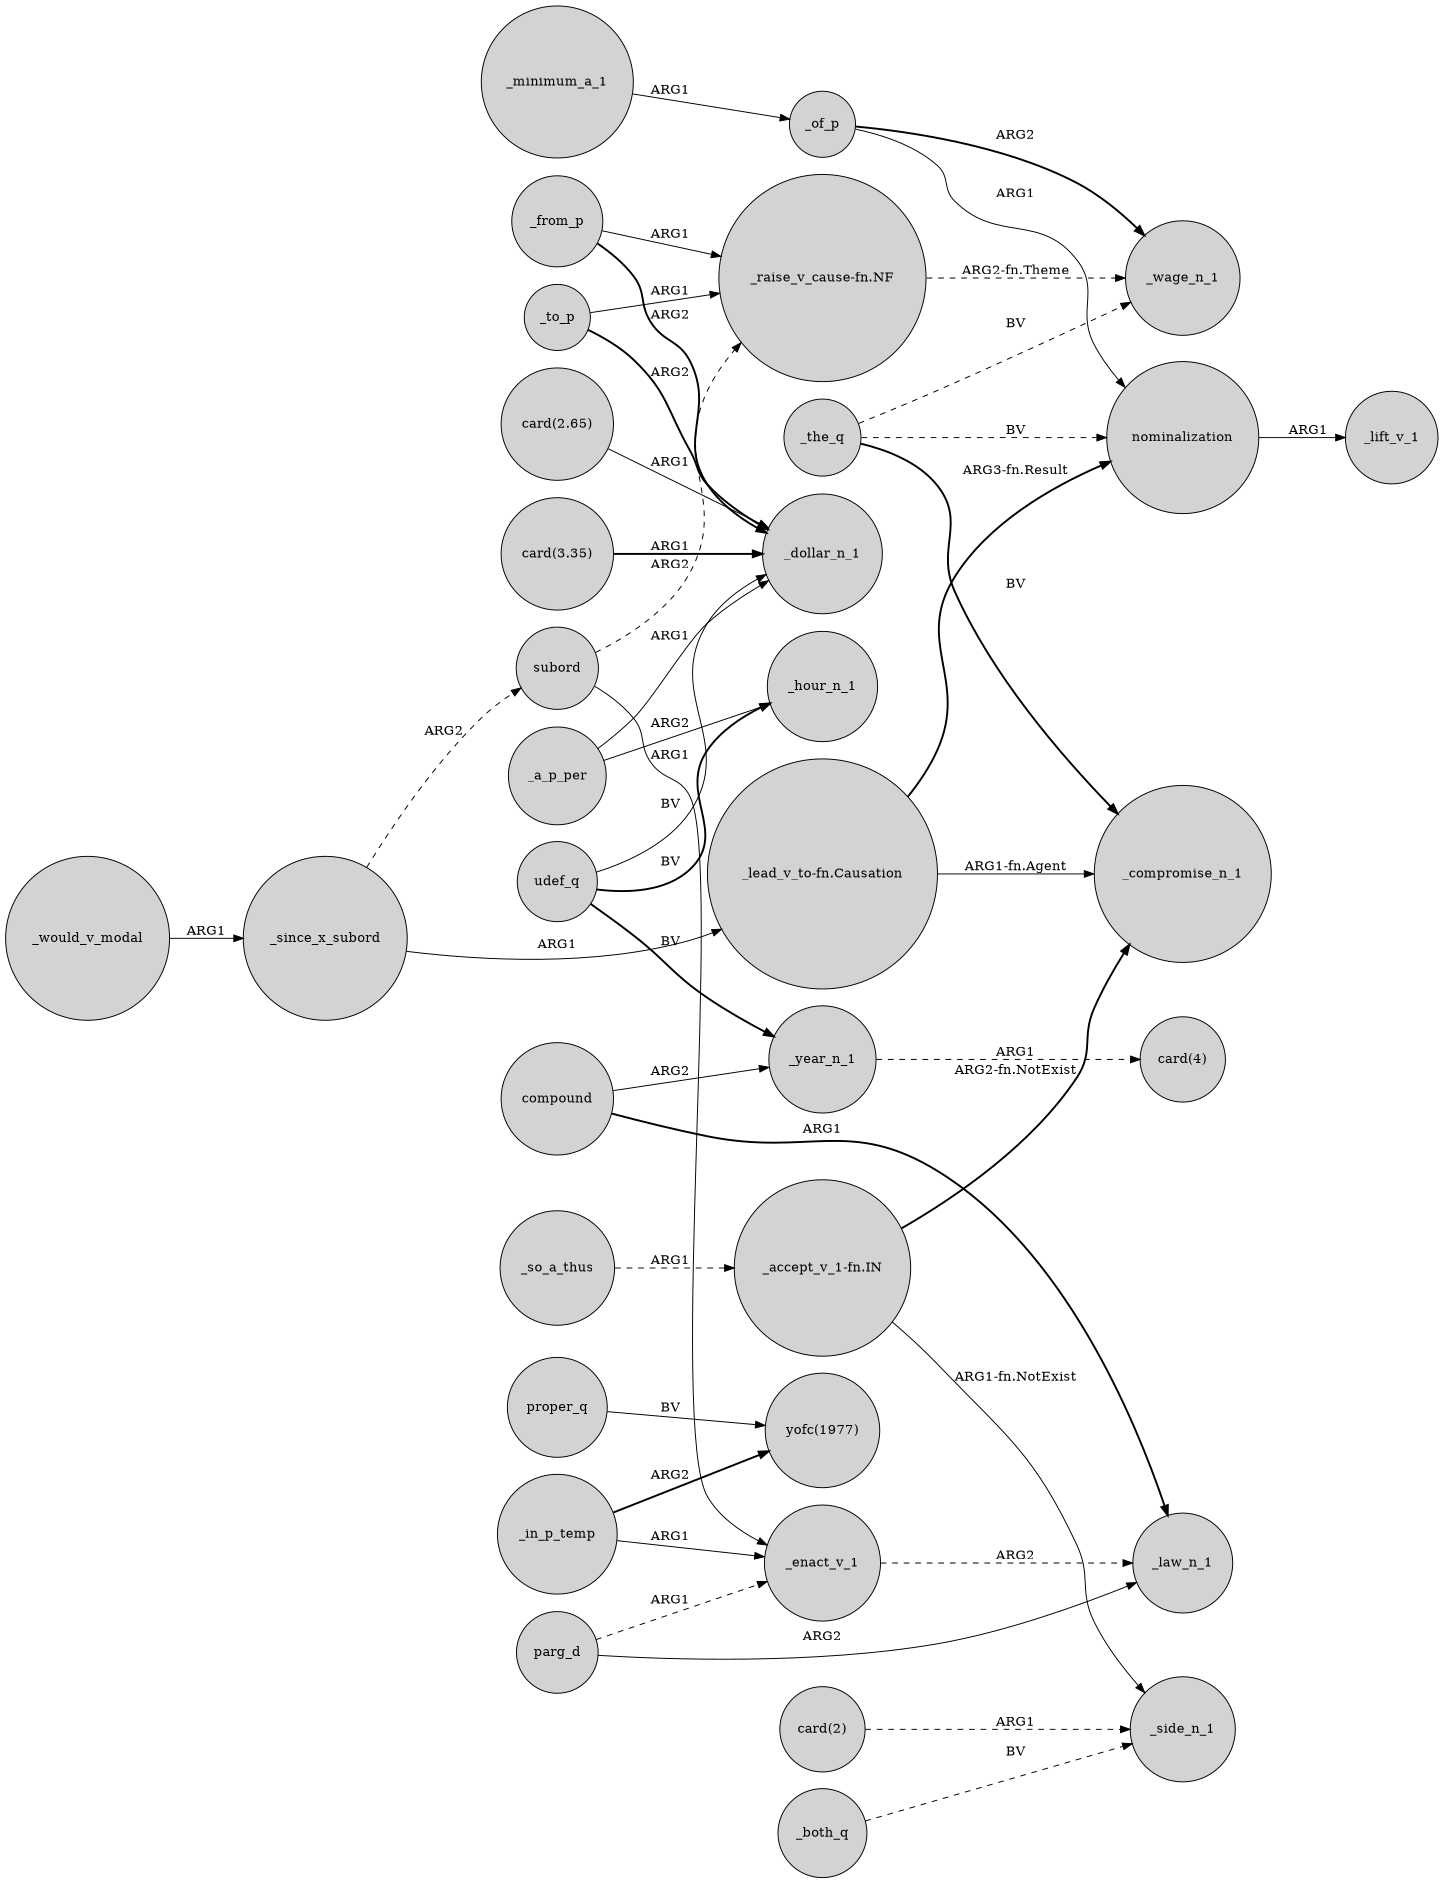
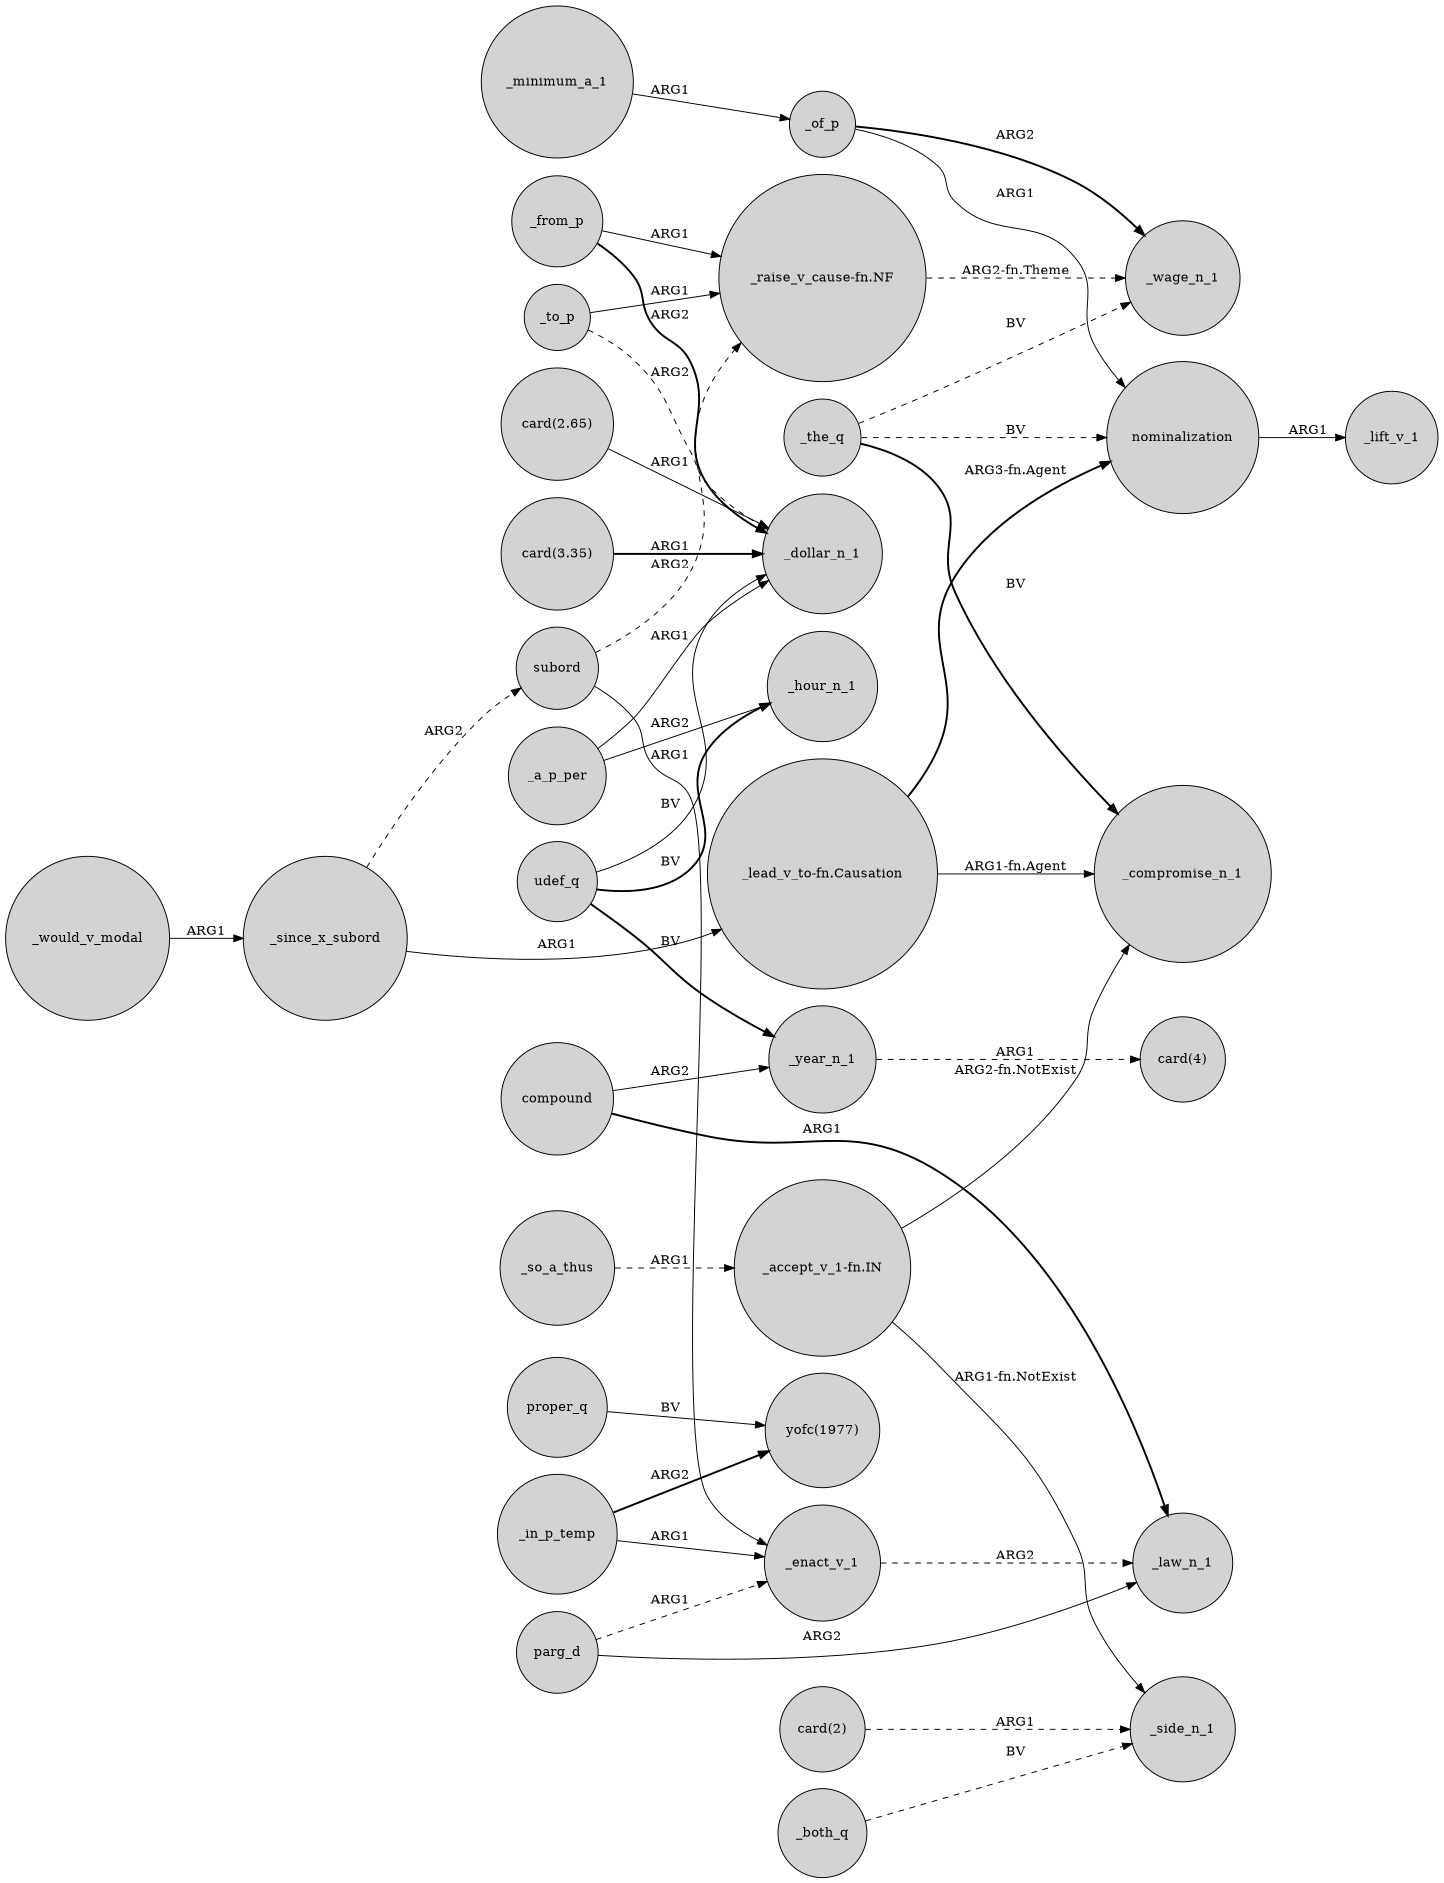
(677, 425) -> (677, 425)
(1016, 471) -> (1016, 471)
(1046, 1116) -> (1046, 1116)
